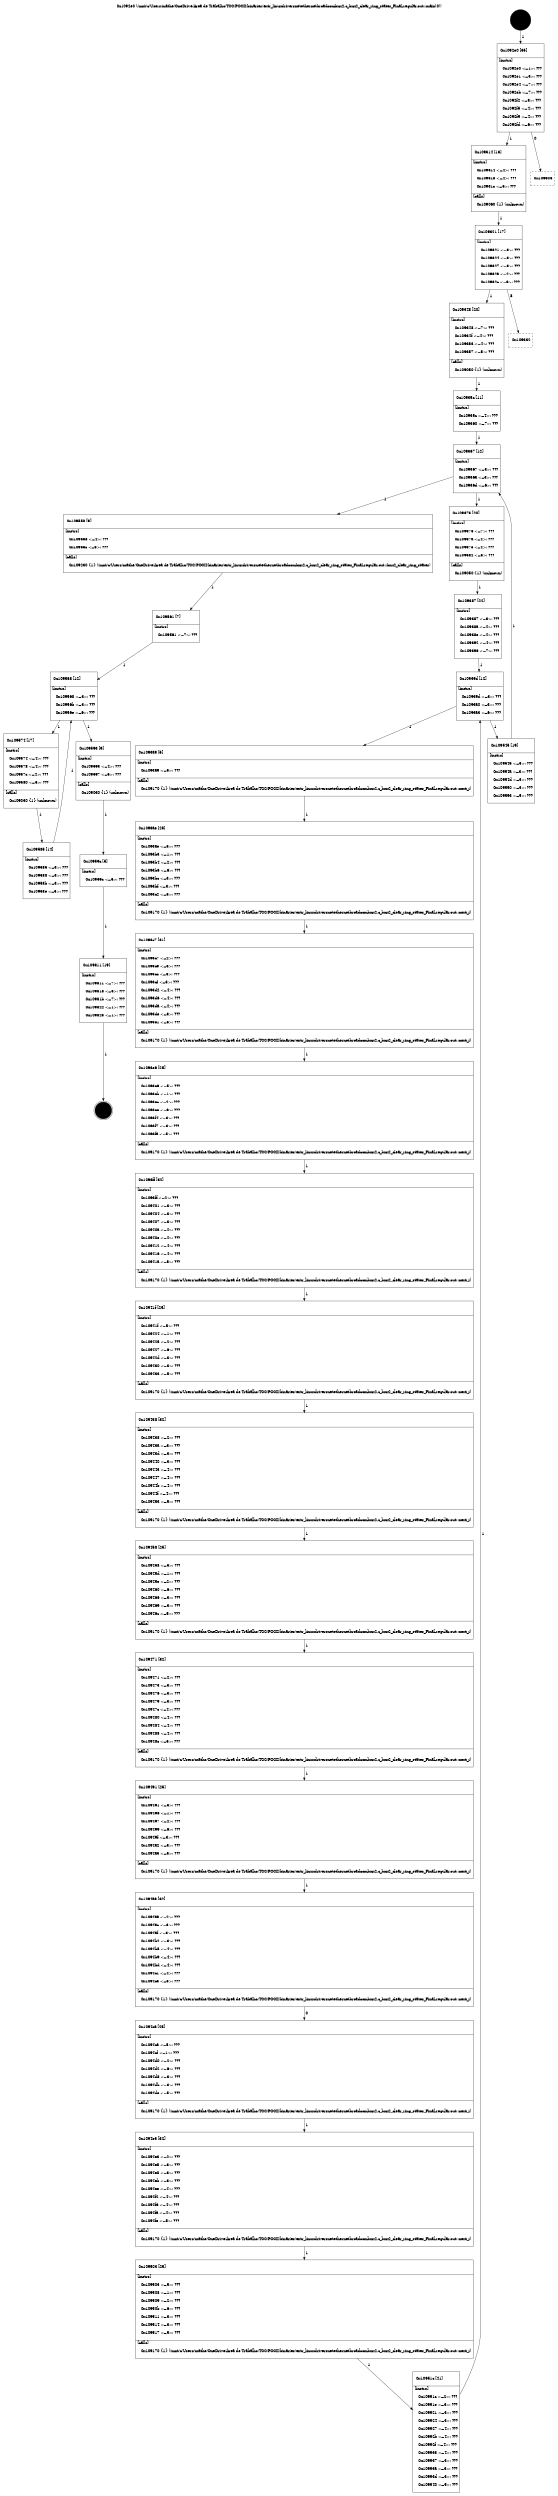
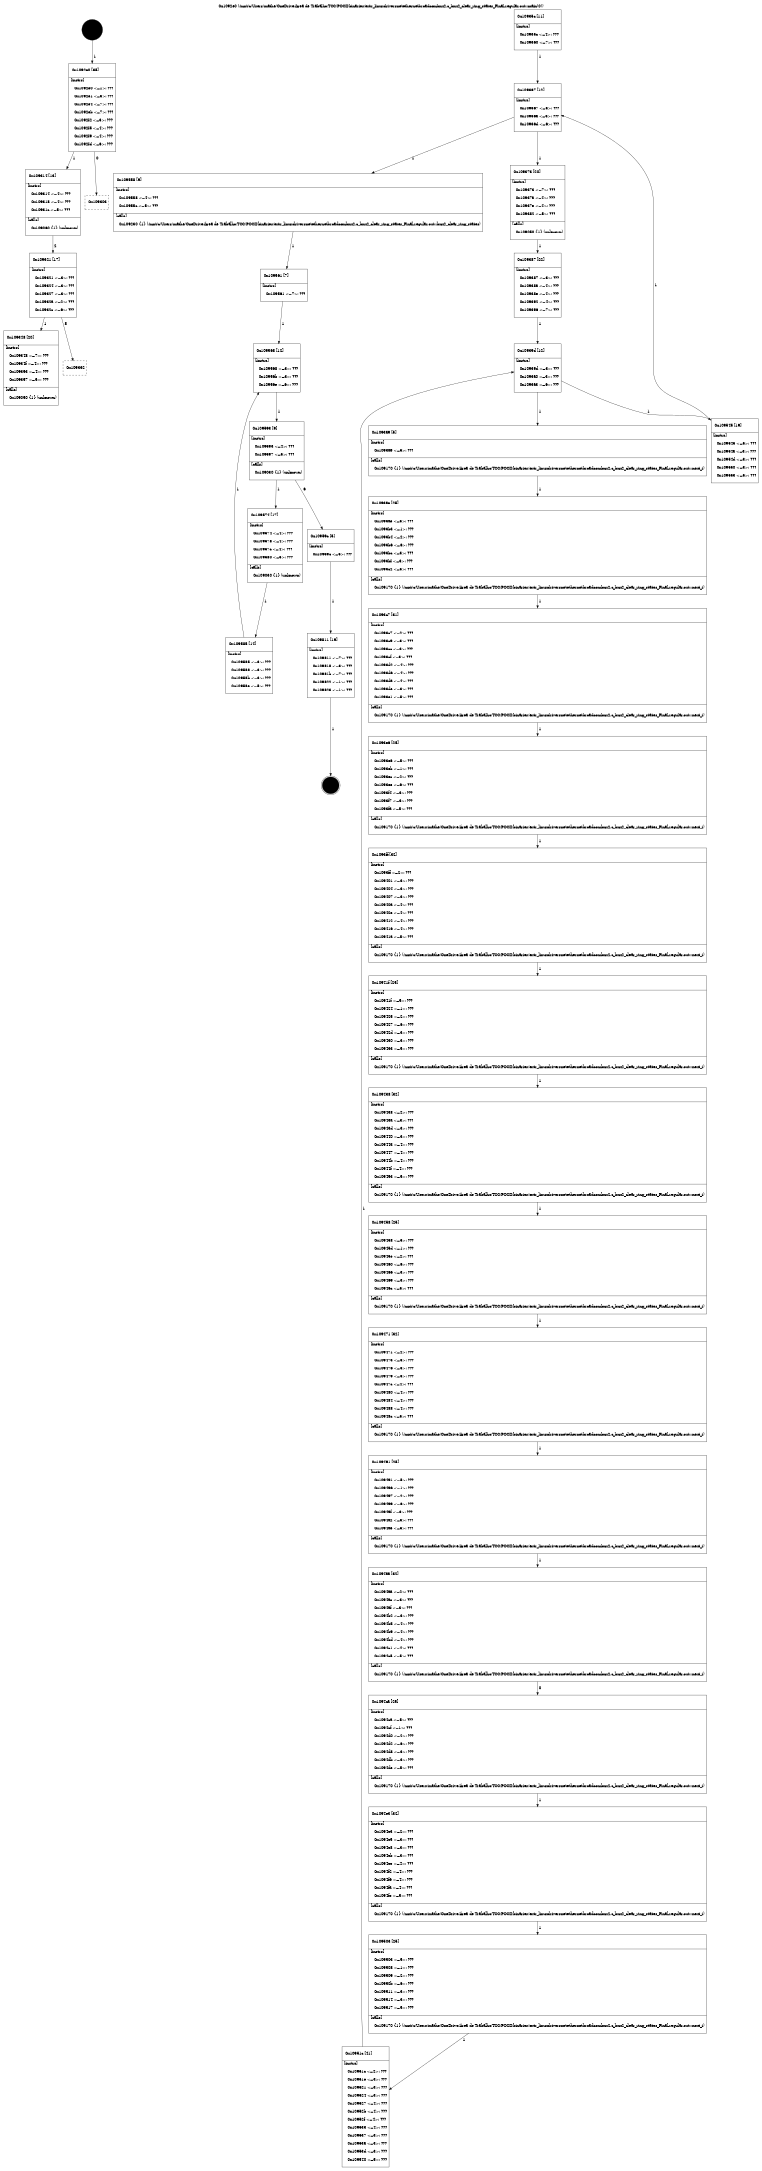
(500, 219) -> (55, 246)
(477, 383) -> none
(57, 726) -> (276, 493)
(105, 815) -> (304, 490)
